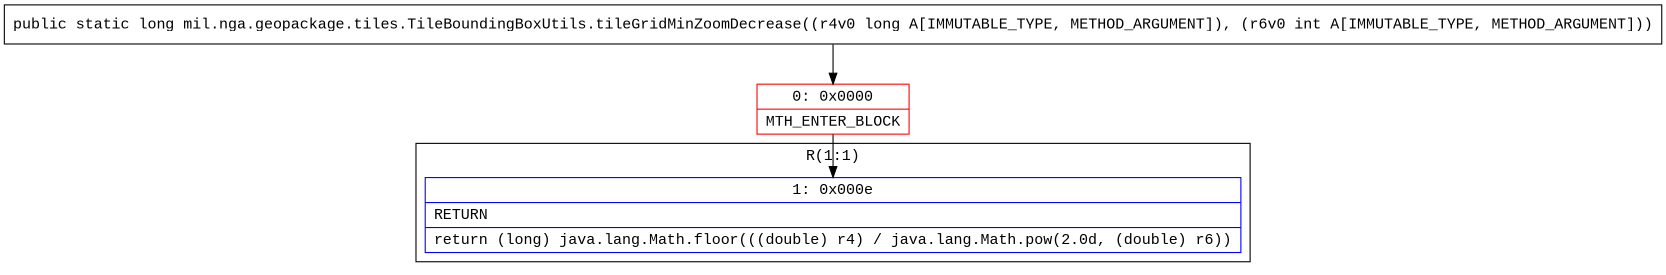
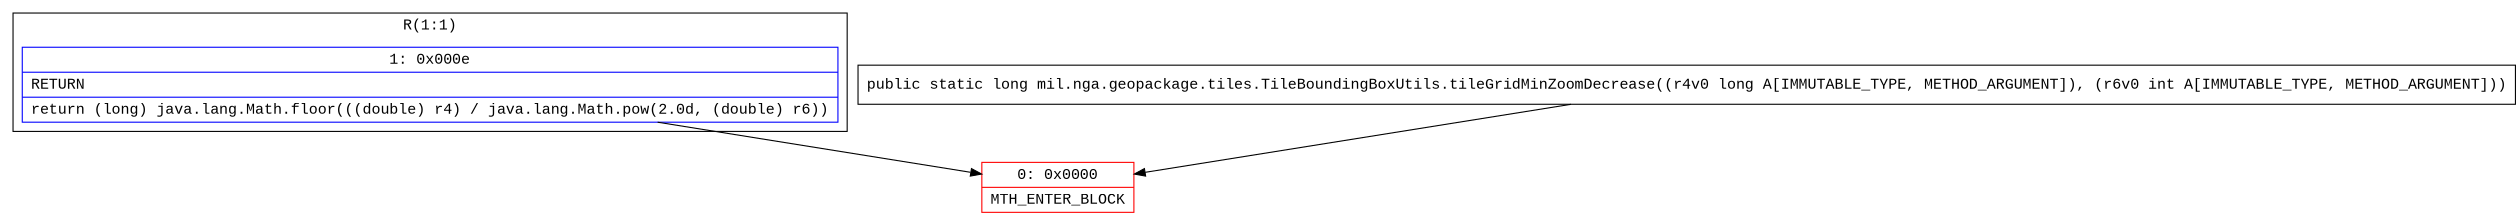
(833, 150) -> (814, 147)
